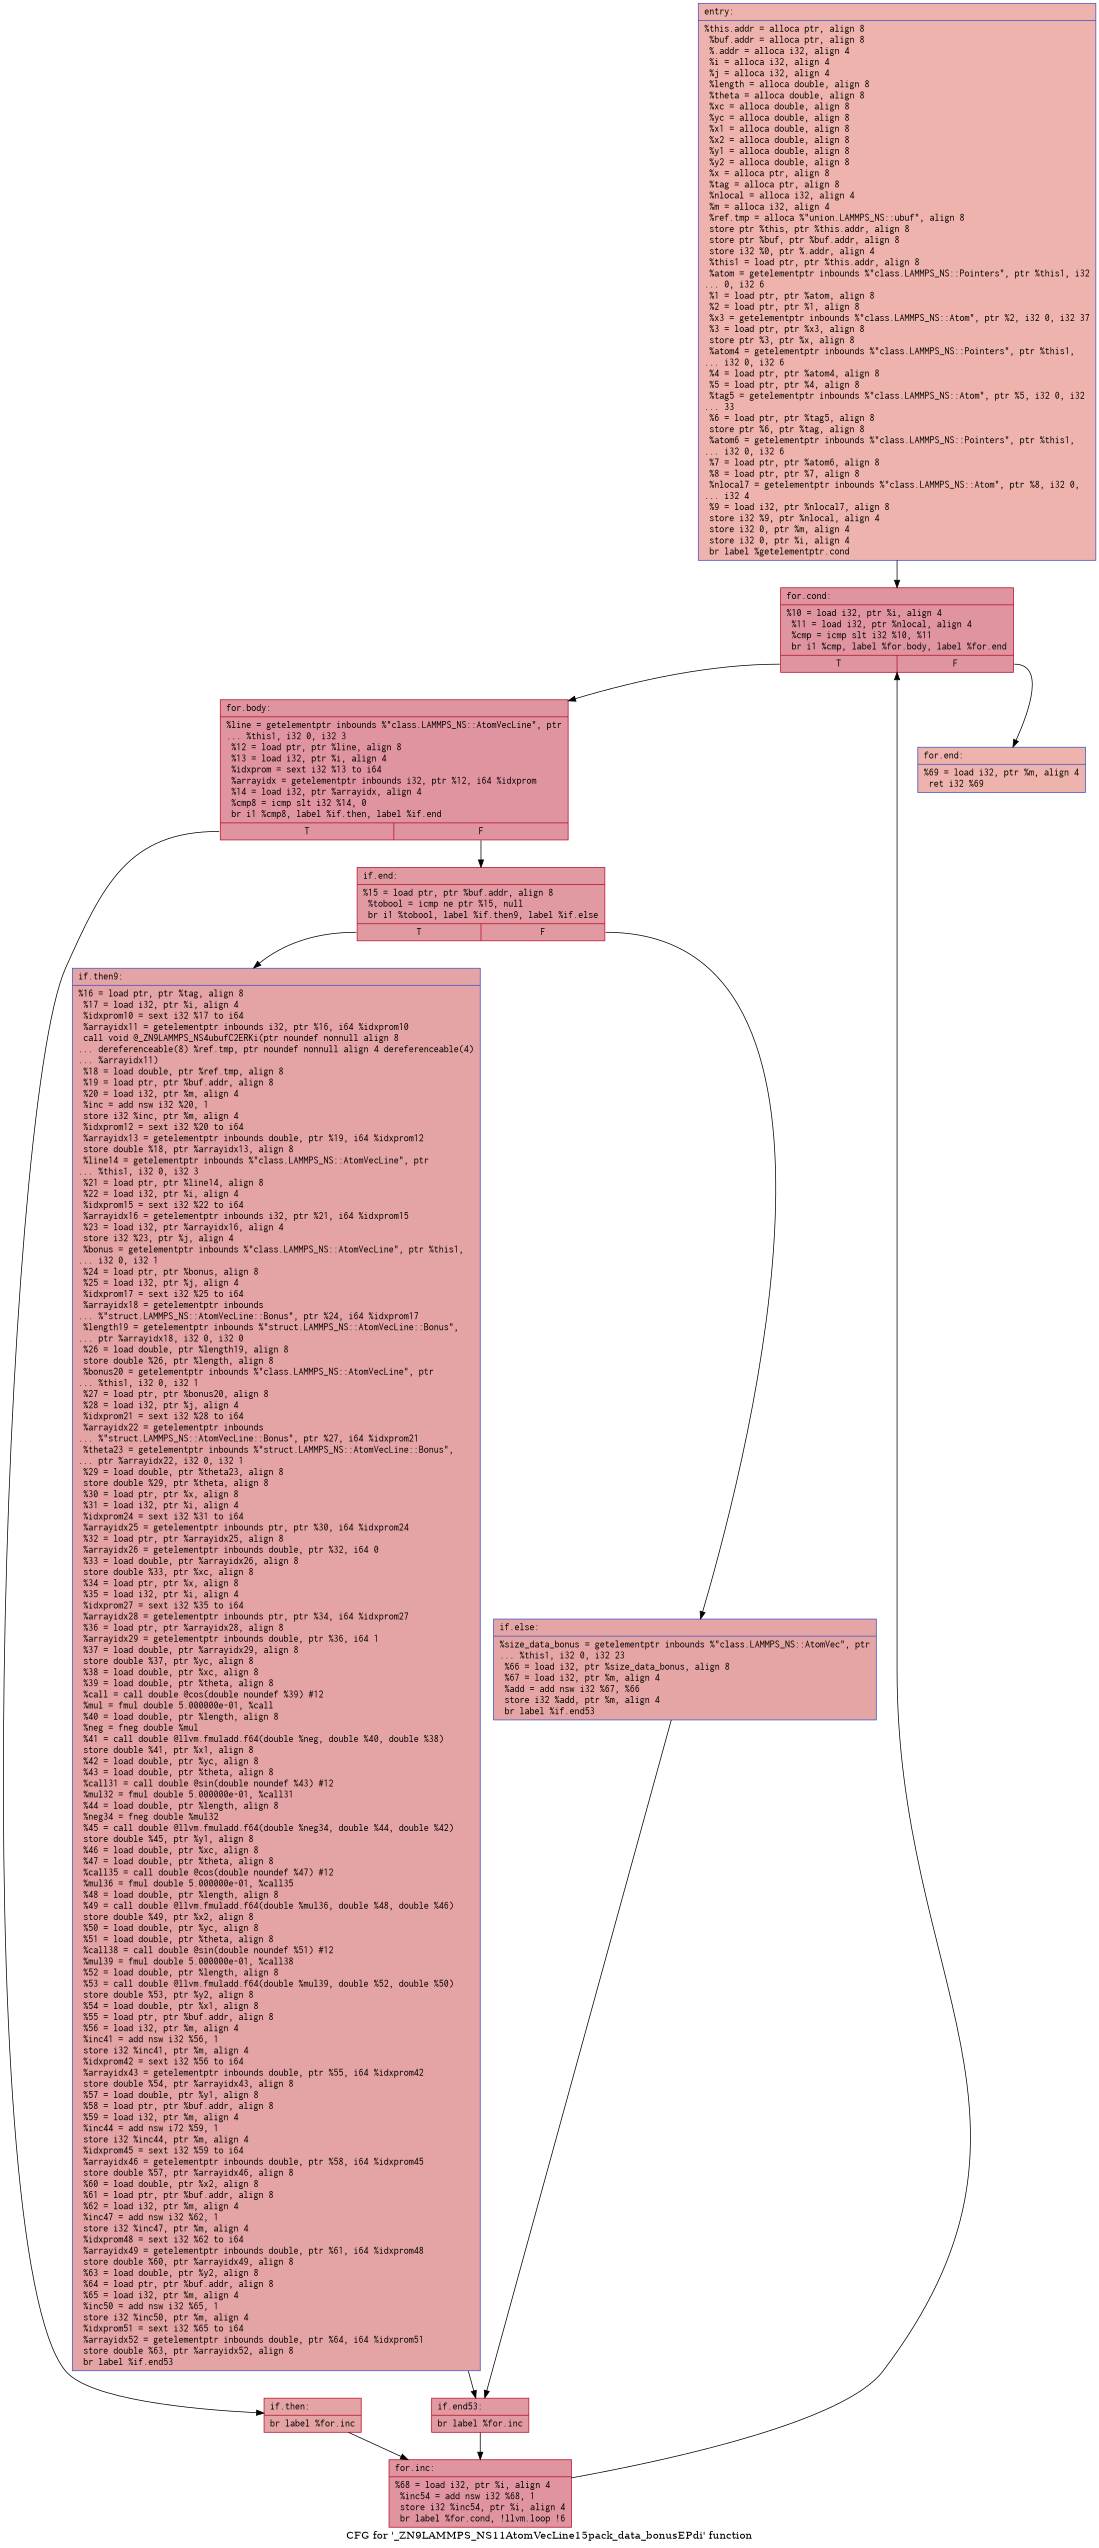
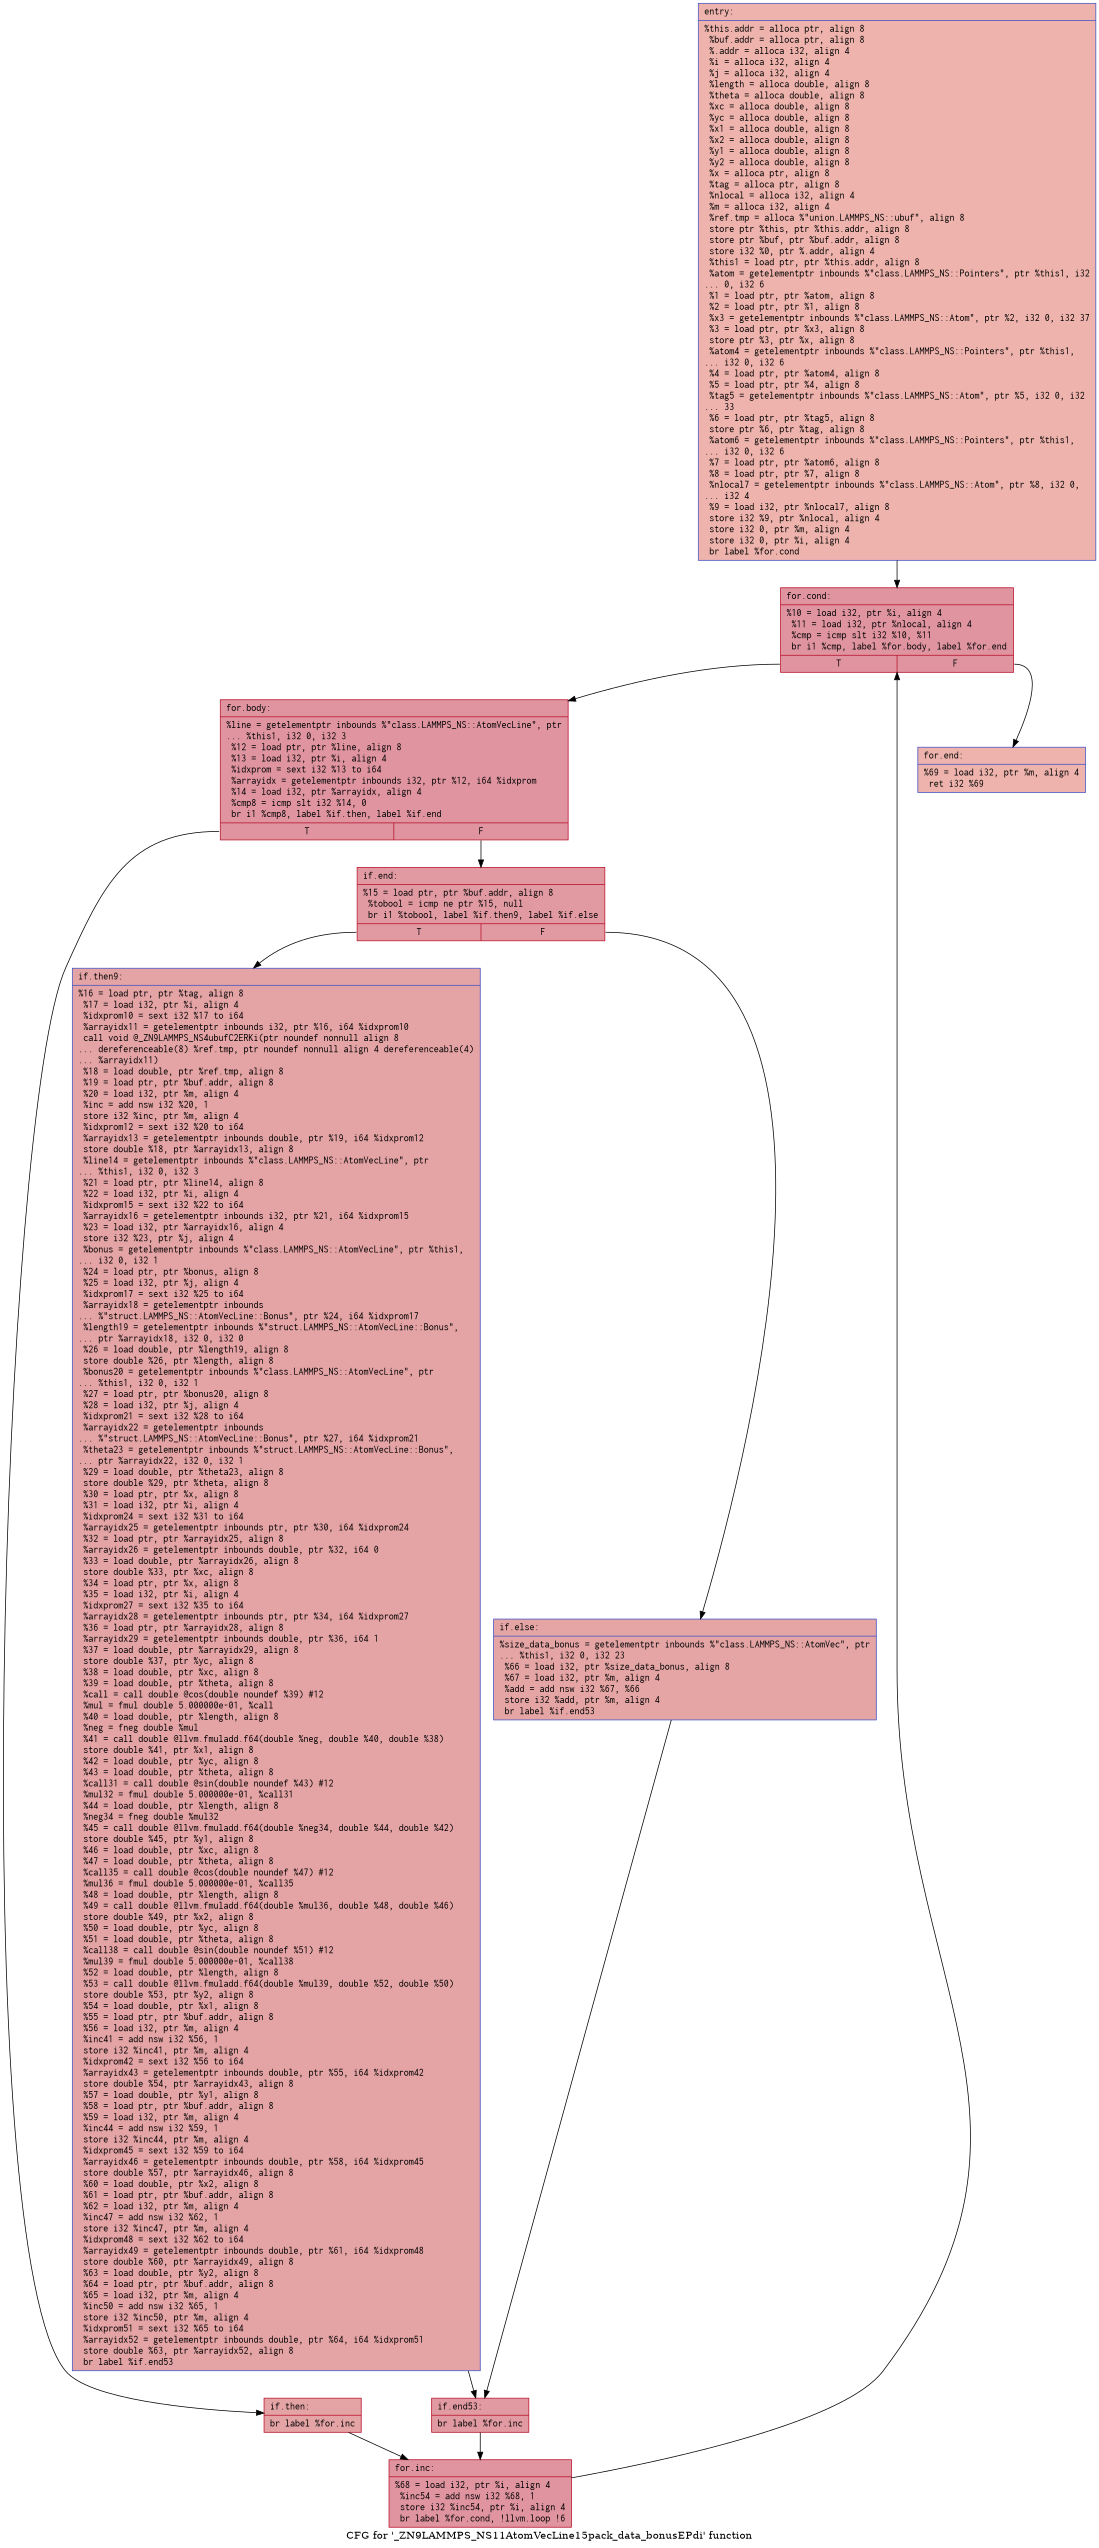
(777, 551) -> (752, 551)
(149, 2128) -> (149, 2128)
